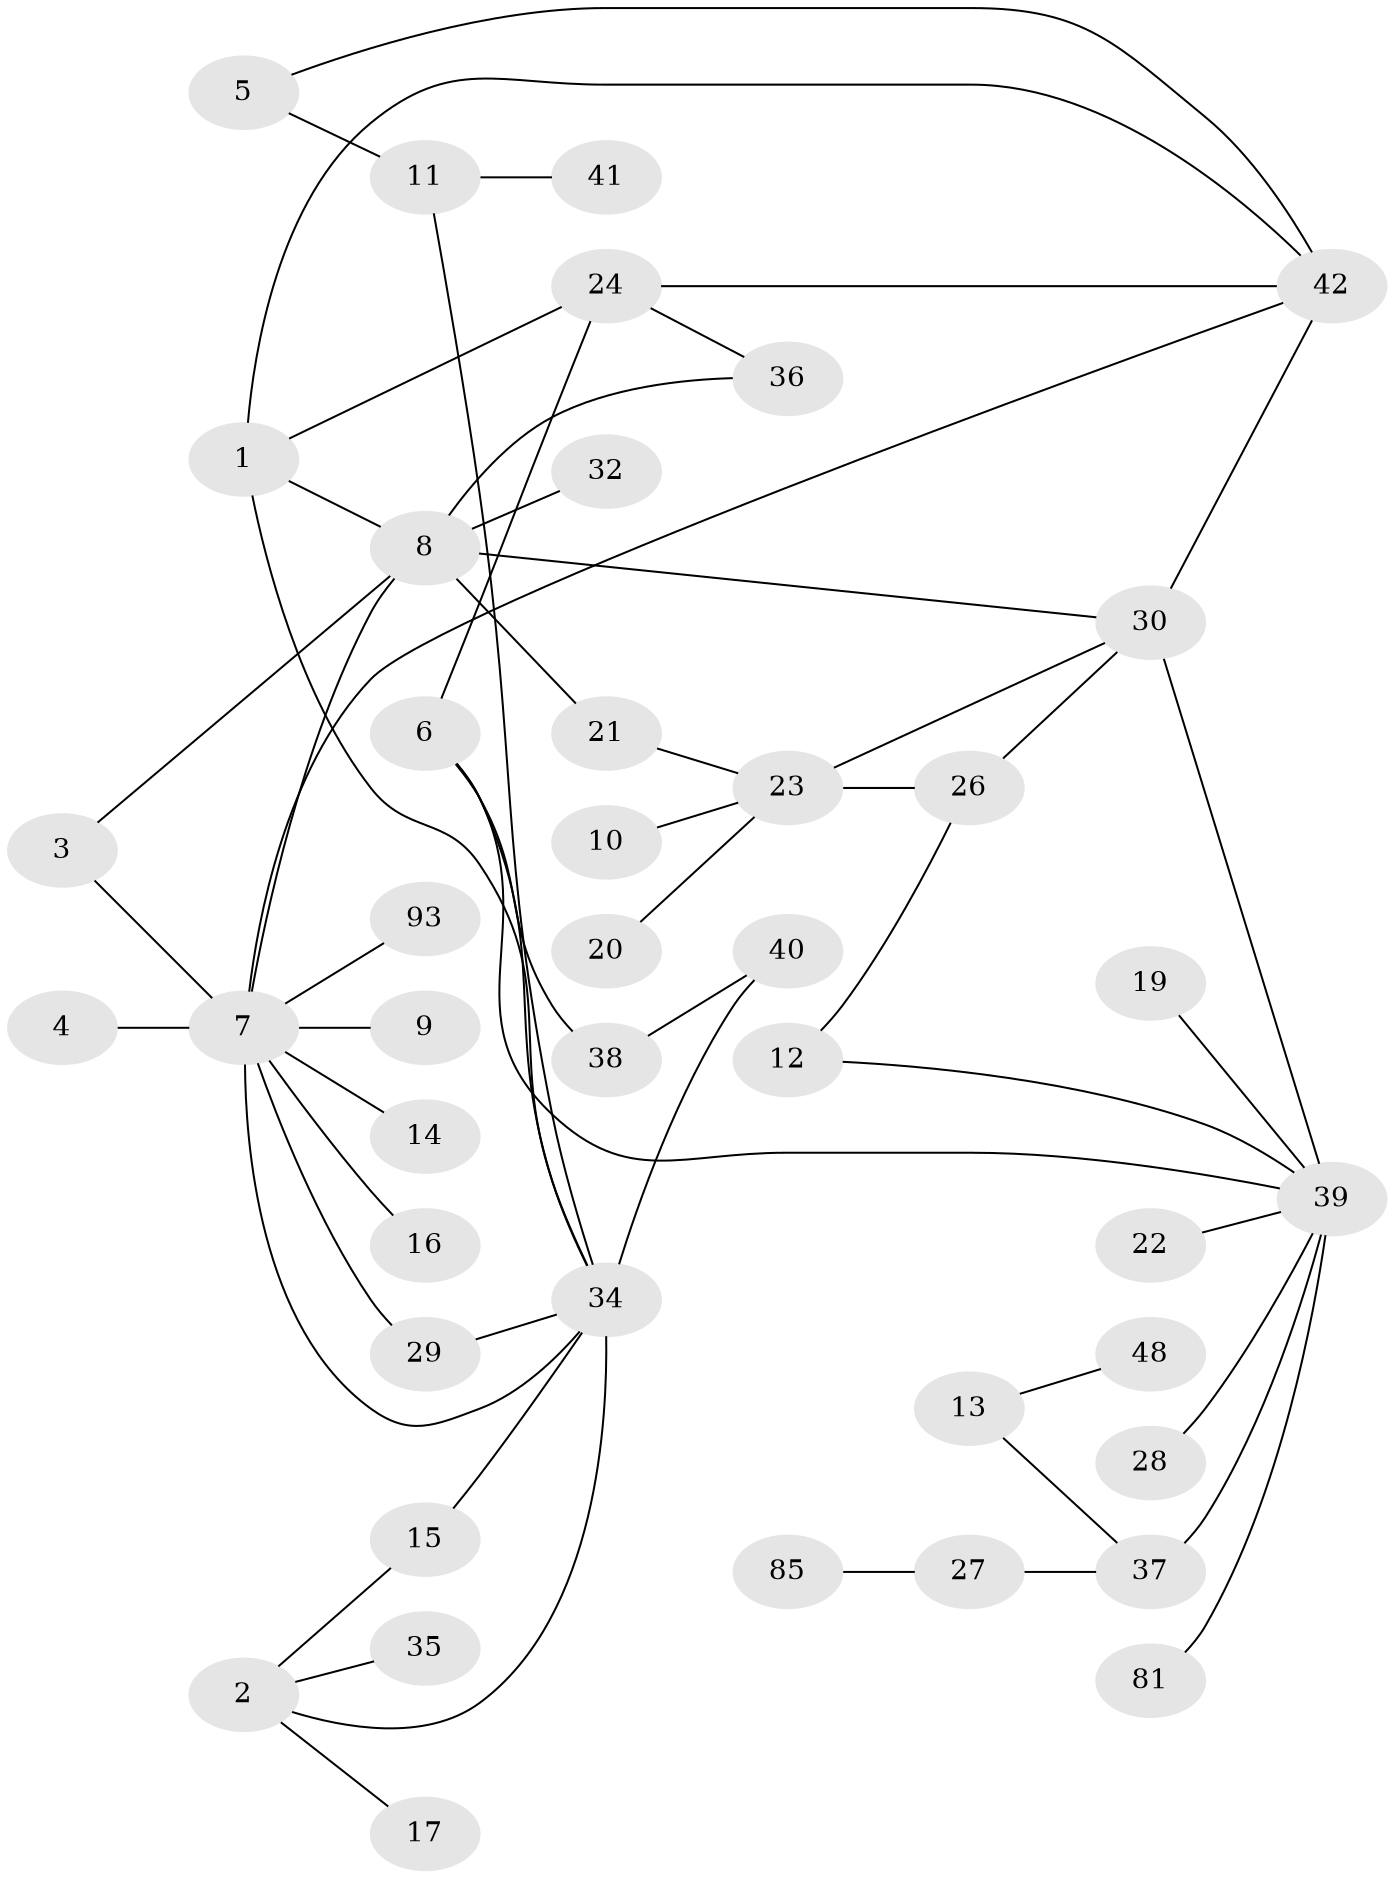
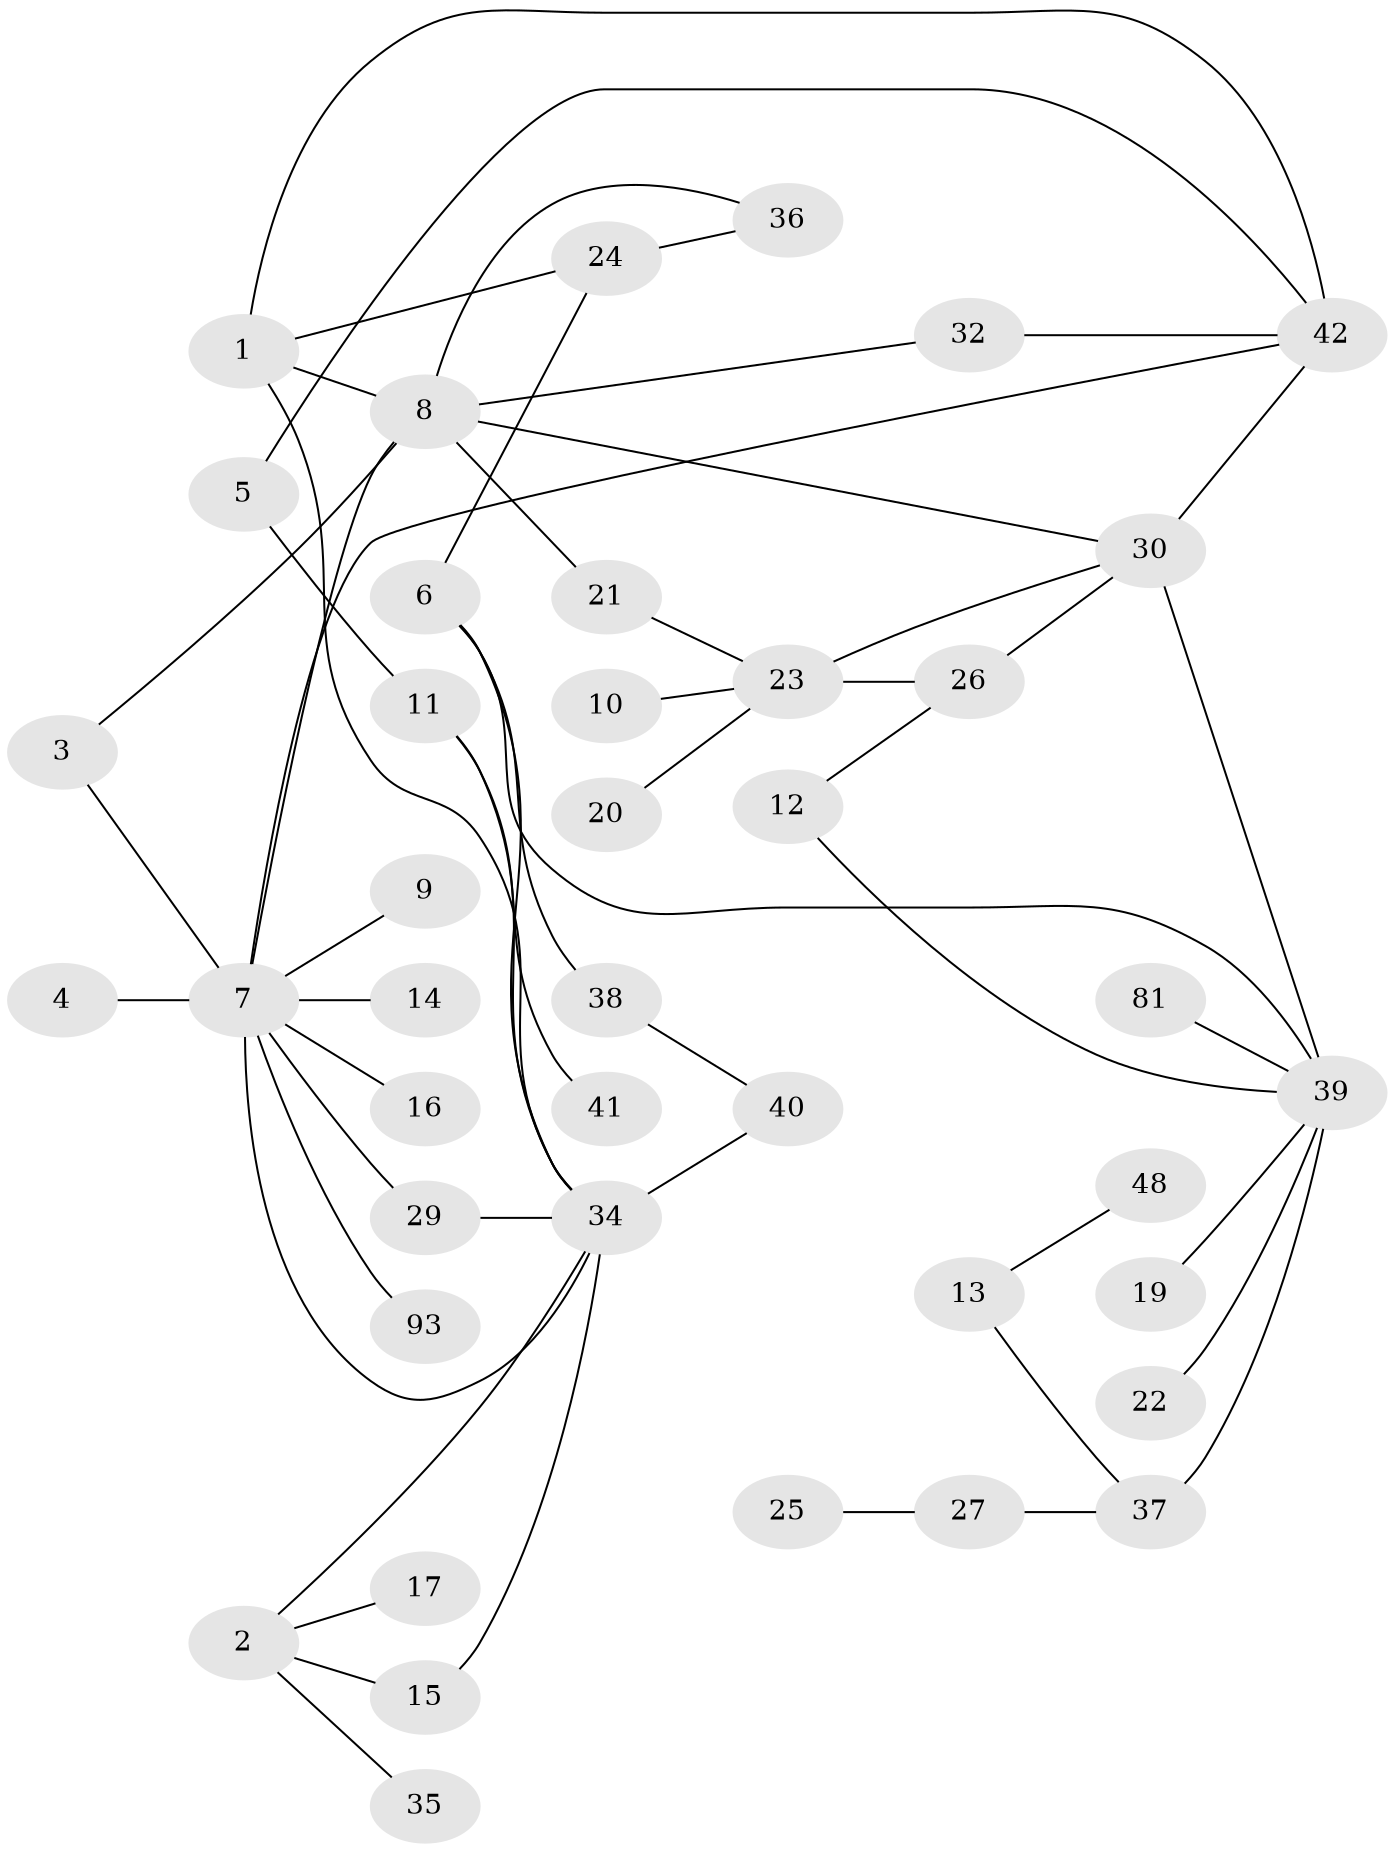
(969, 286) -> (1151, 335)
(1151, 1463) -> none
(788, 1572) -> (788, 1512)
